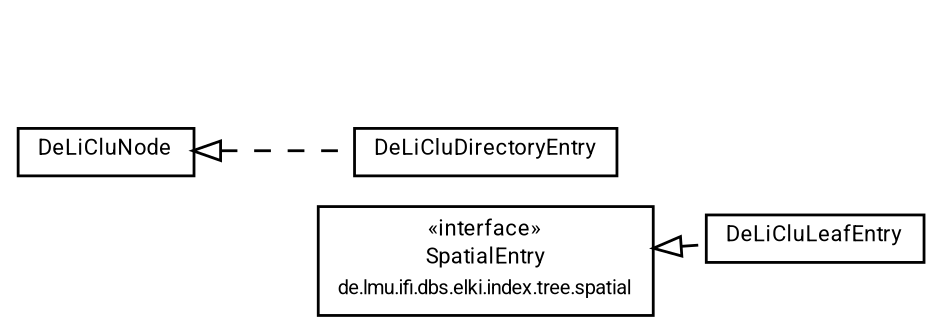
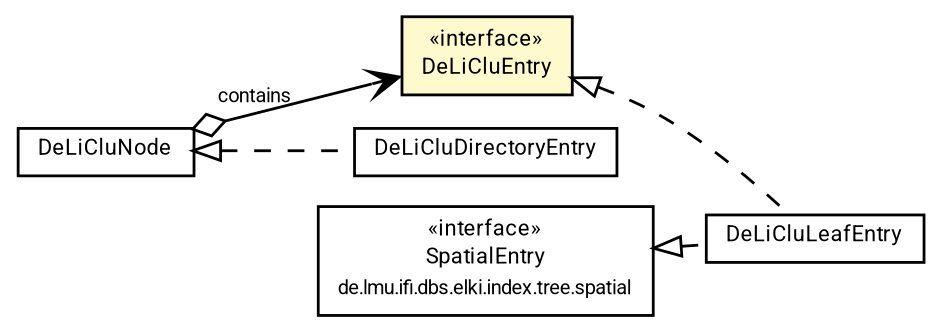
none -> (486, 56)
